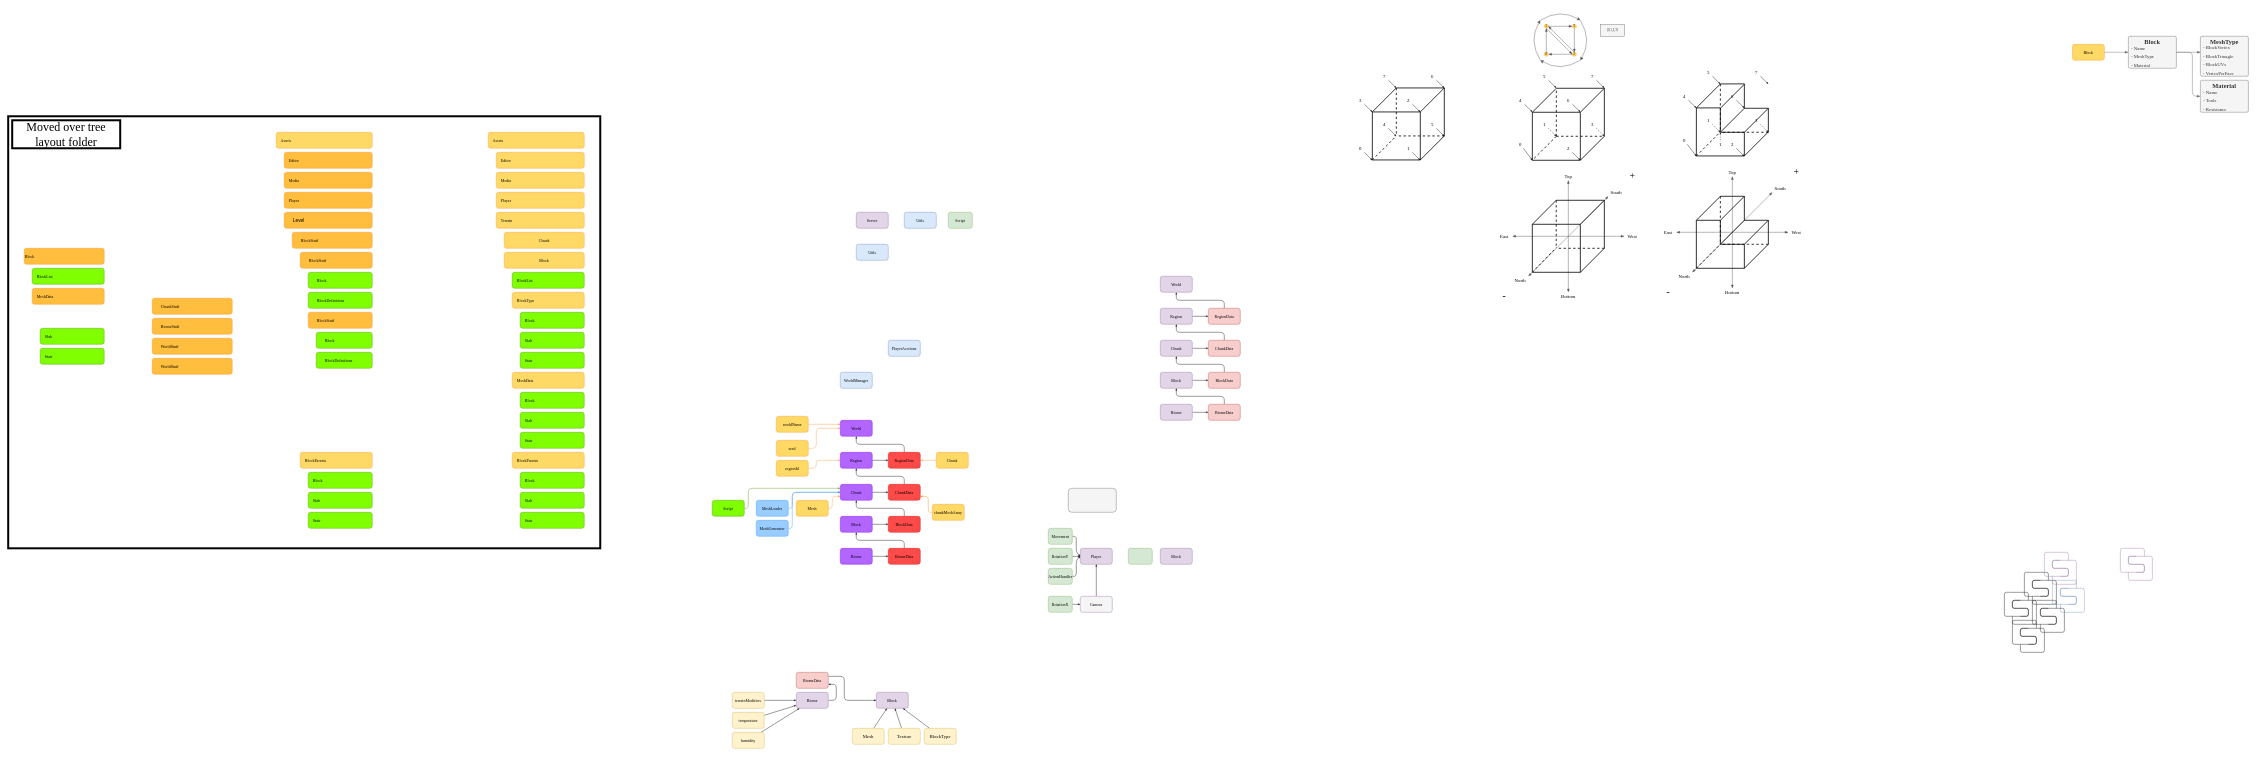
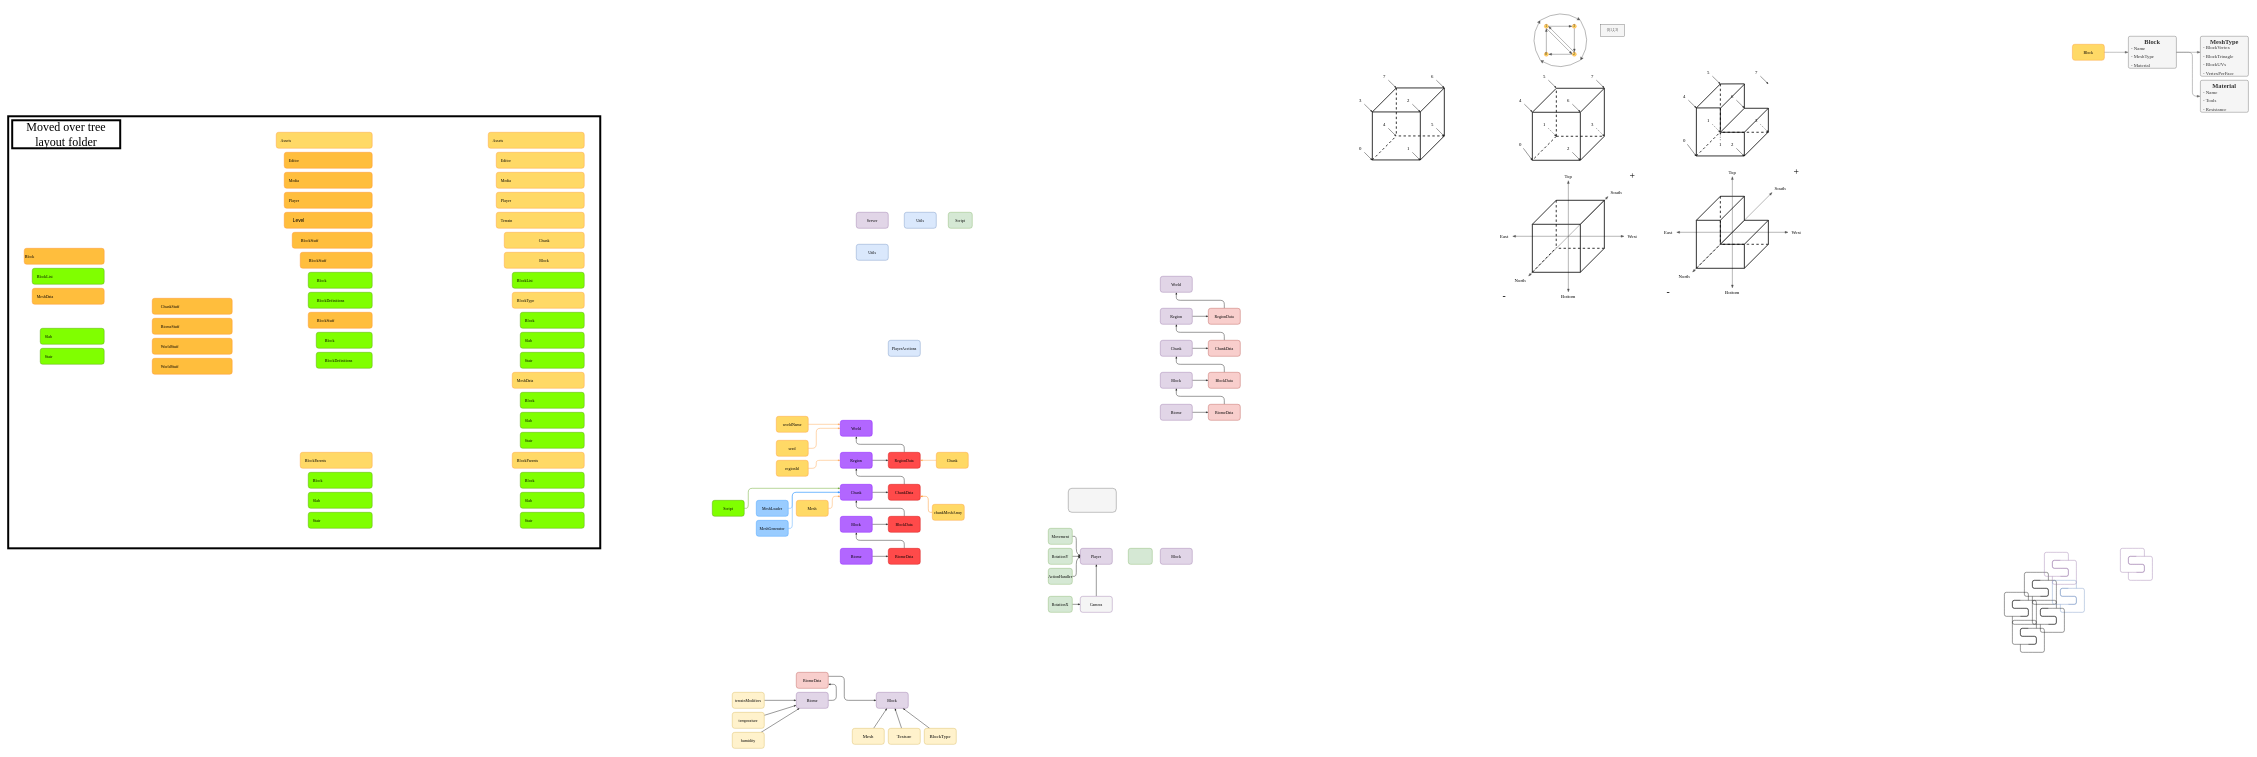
(856, 380) -> none
